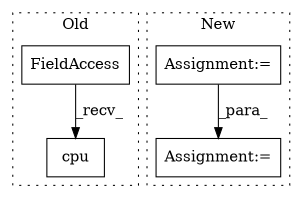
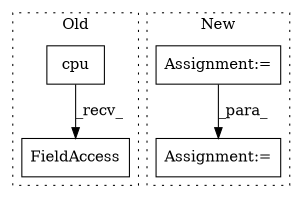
(76, 106) -> (76, 106)
